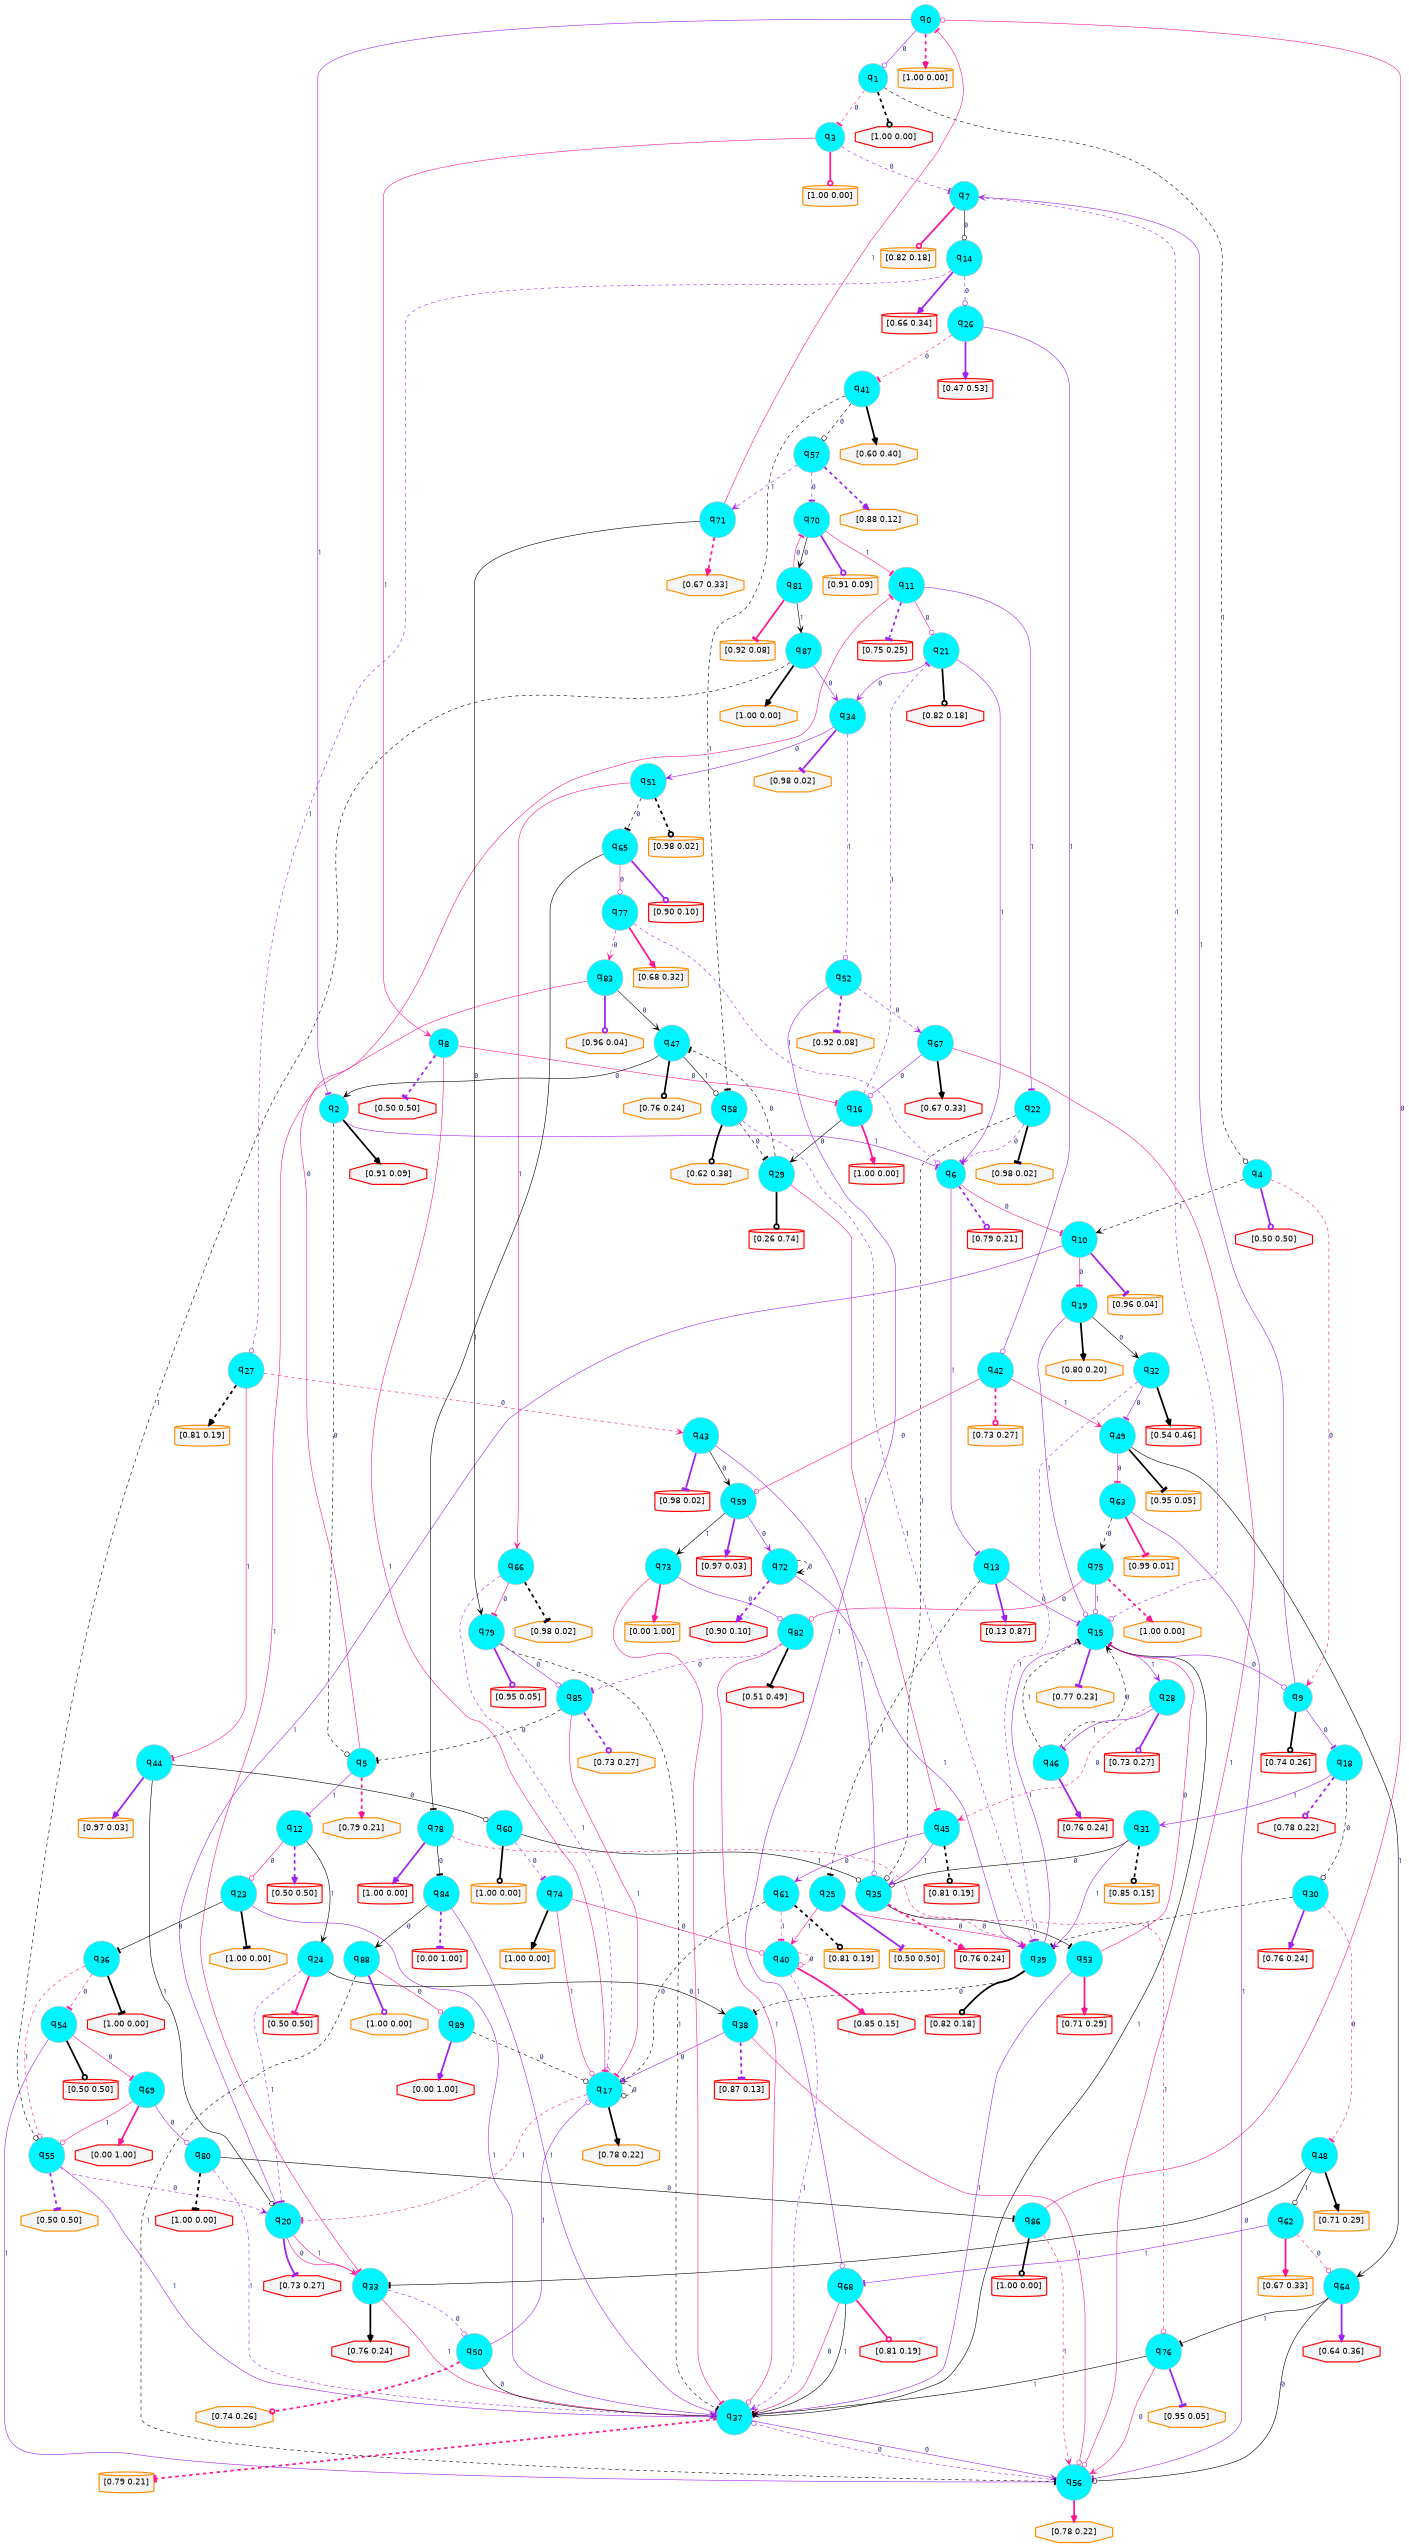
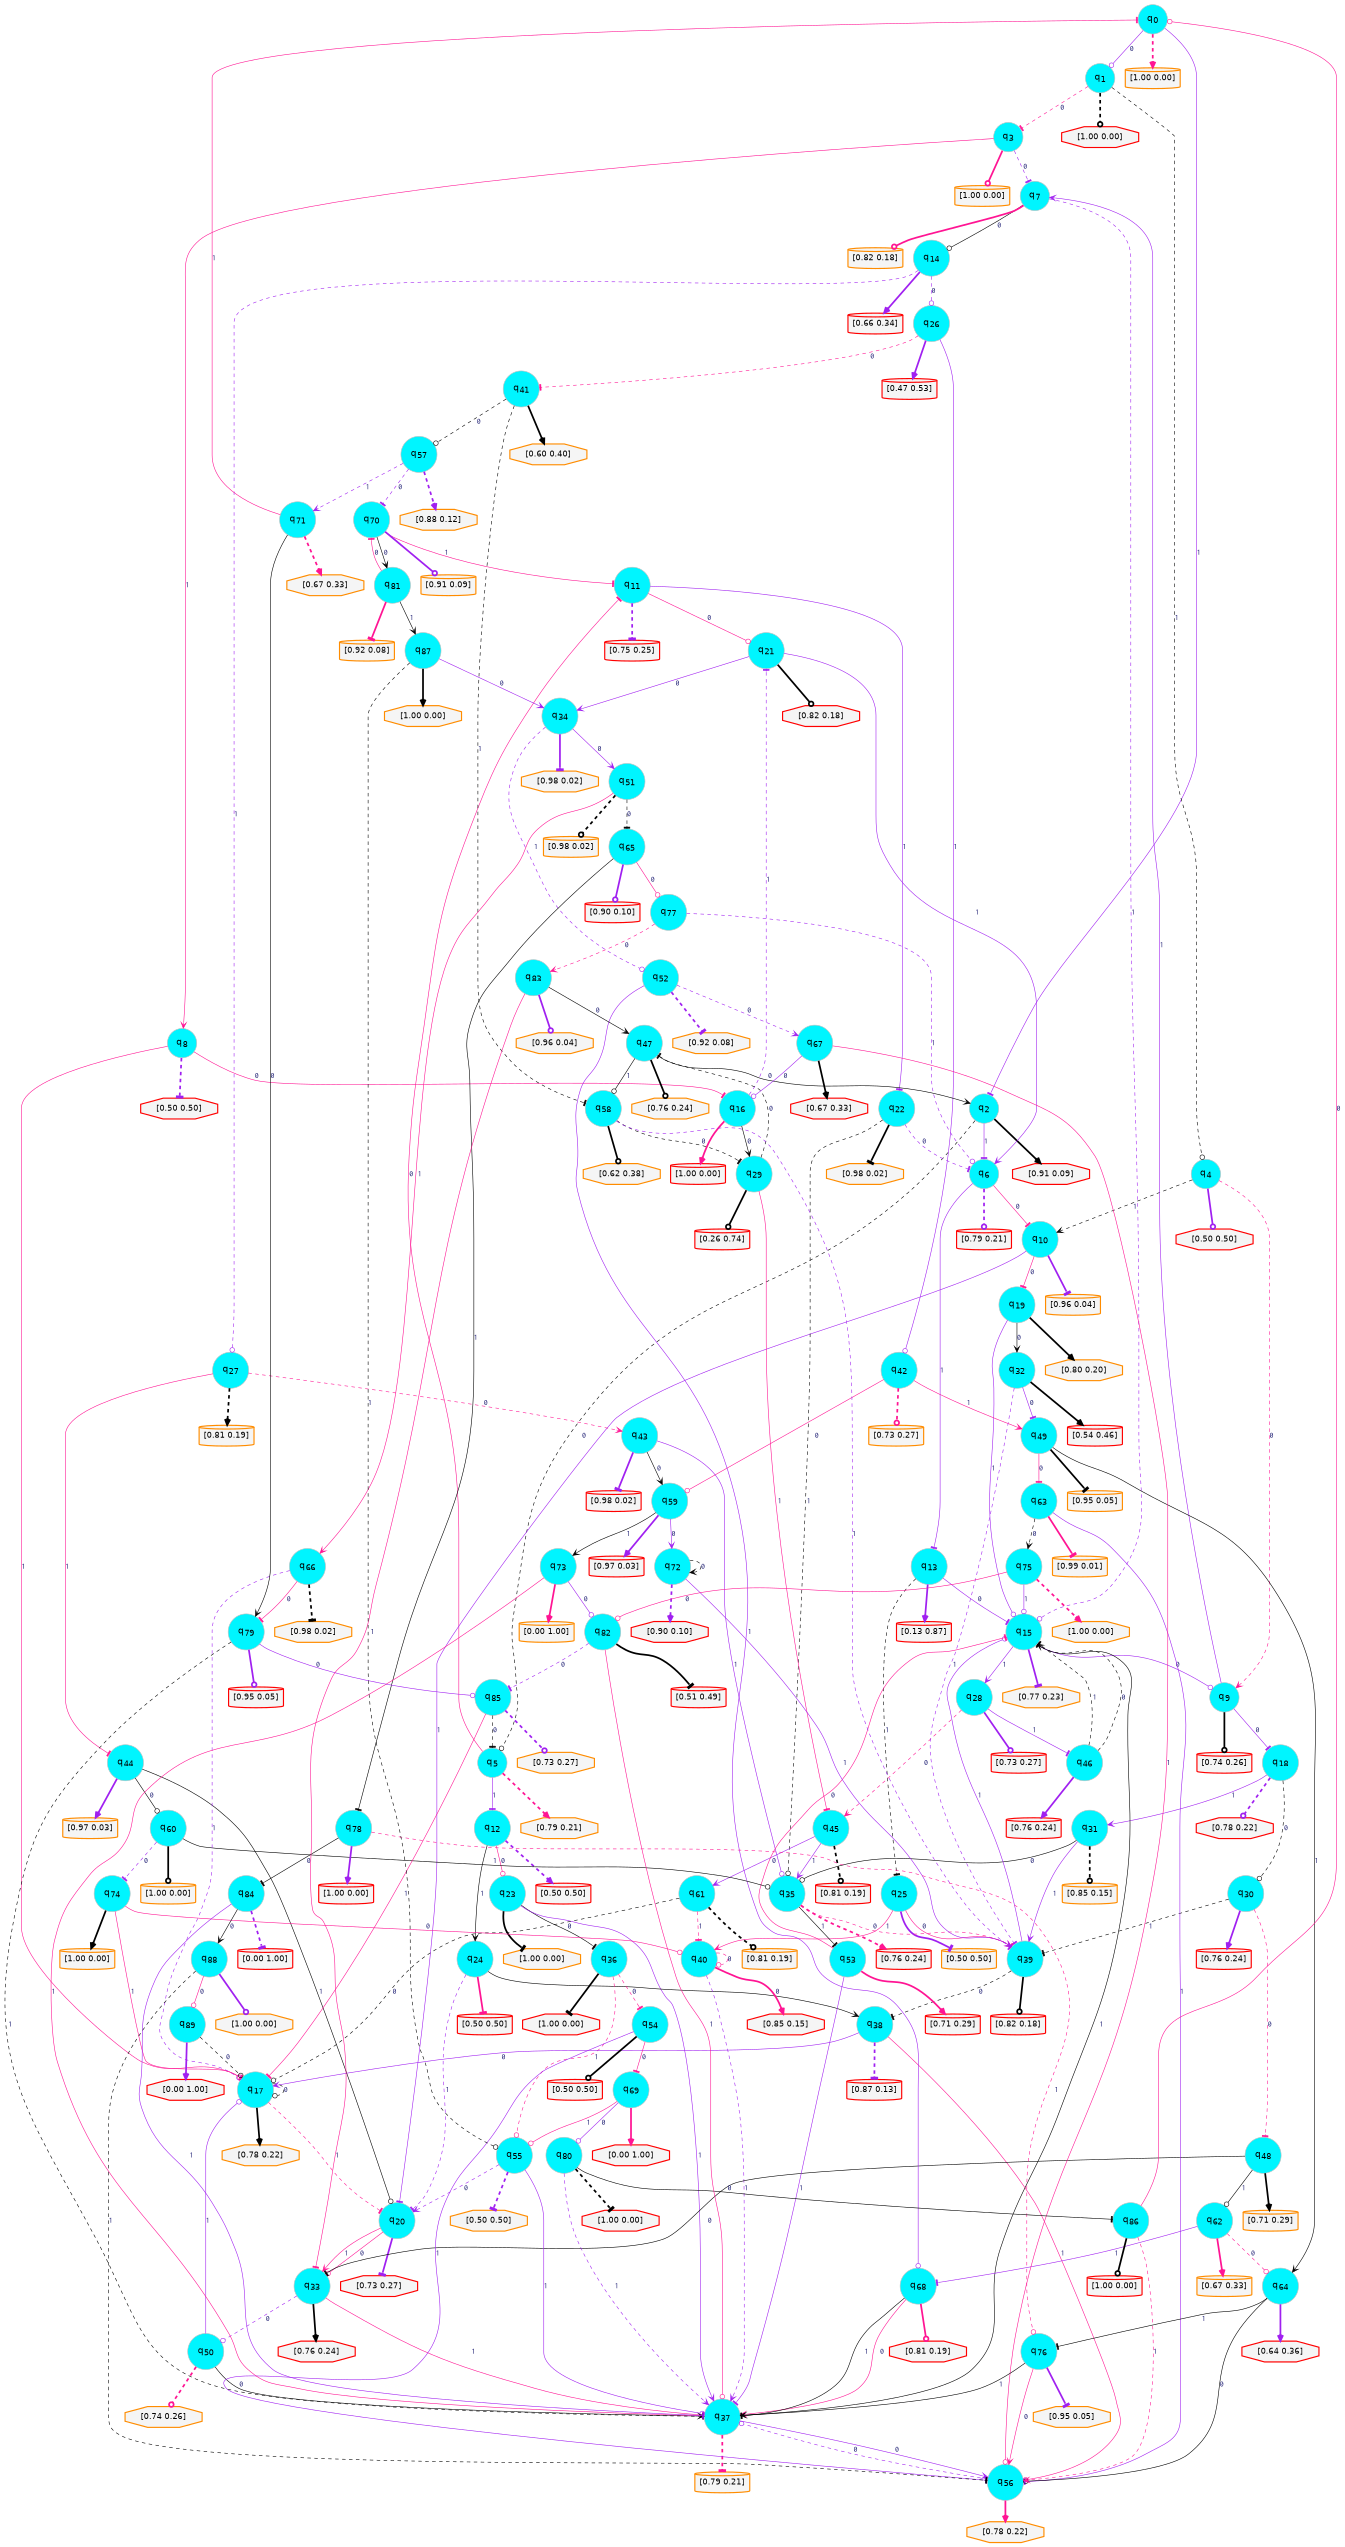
(661, 978) -> none
(765, 1697) -> (699, 1697)
